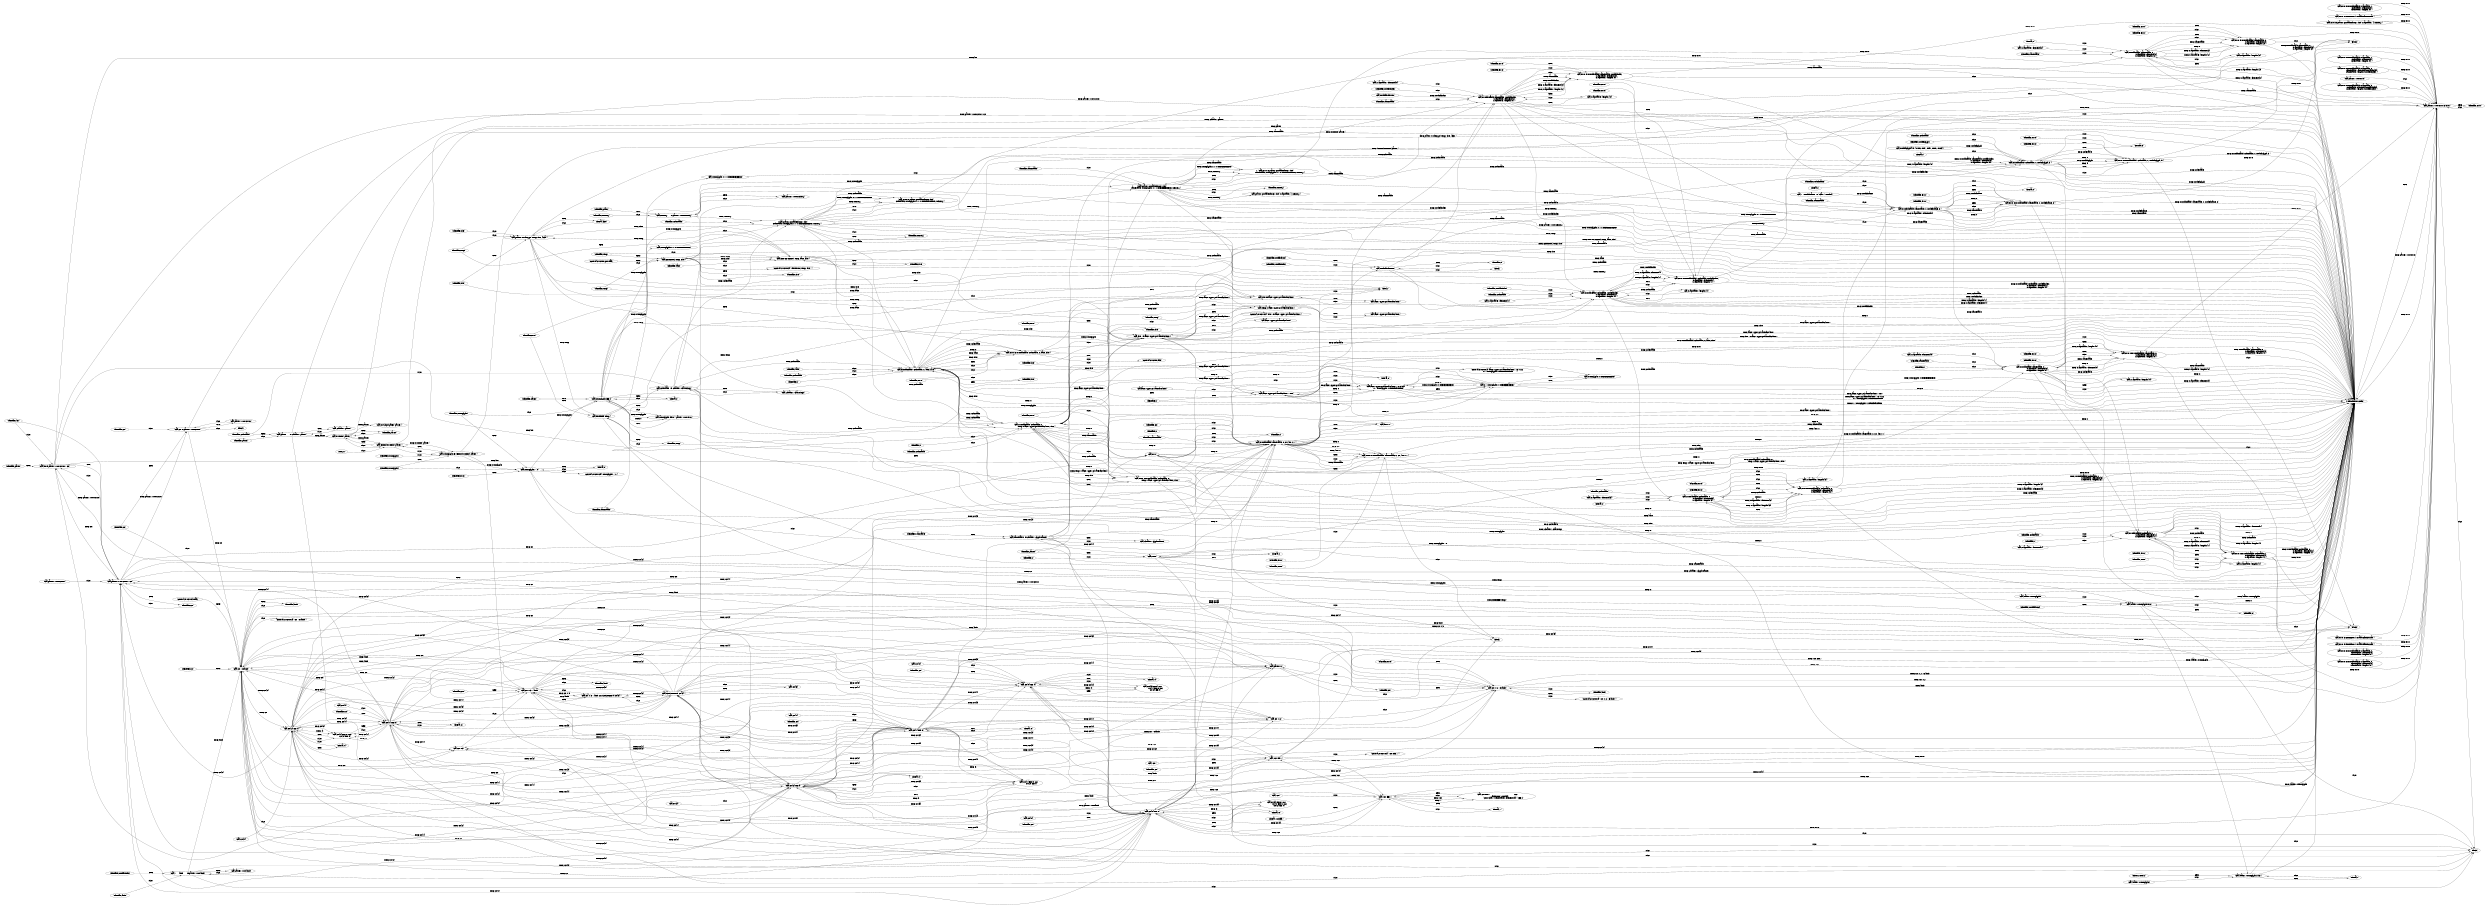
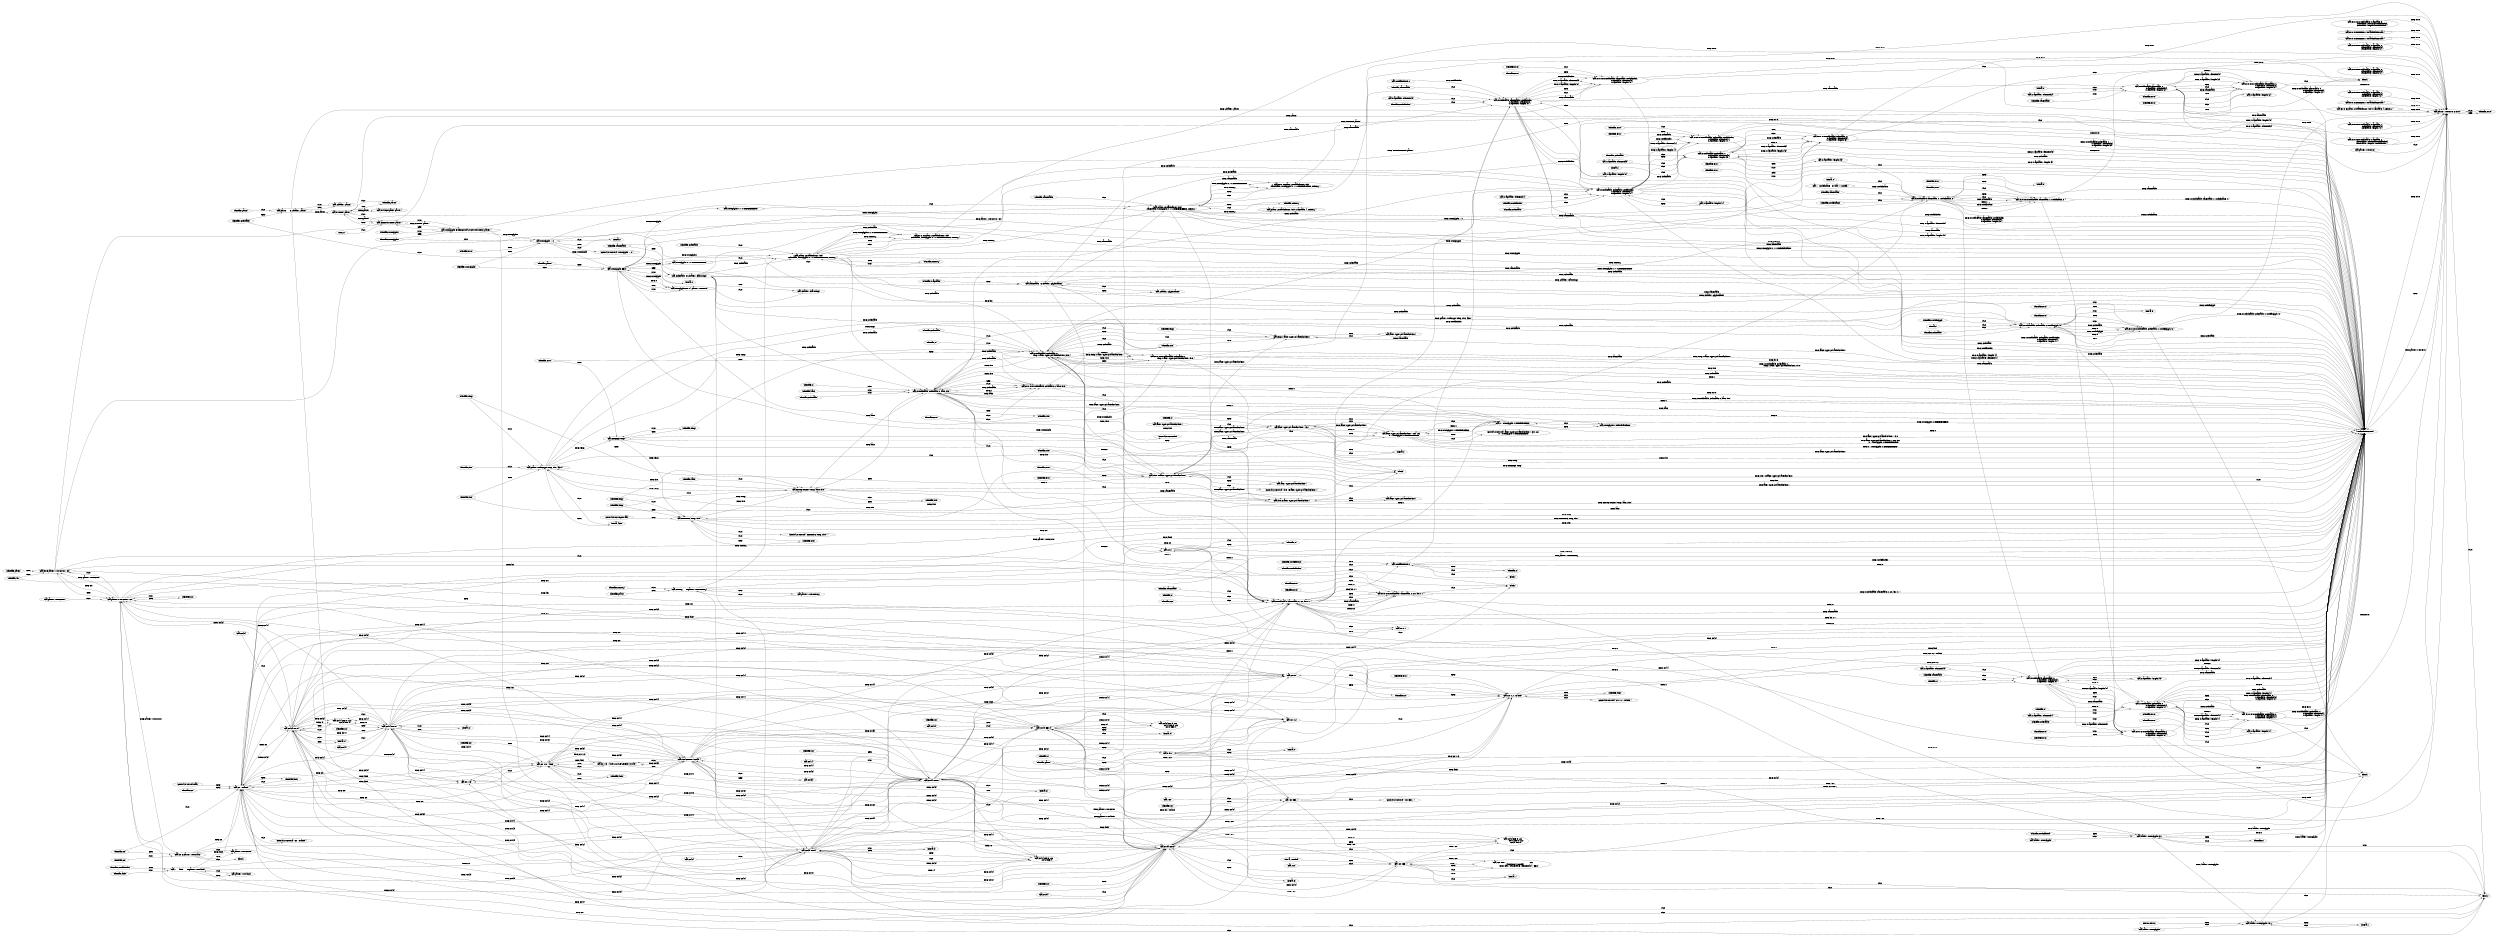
(2139, 146) -> (2149, 311)
(1920, 148) -> none
(458, 454) -> (466, 230)
(1276, 666) -> (1291, 675)
none -> (540, 737)
(1327, 779) -> (1451, 850)
